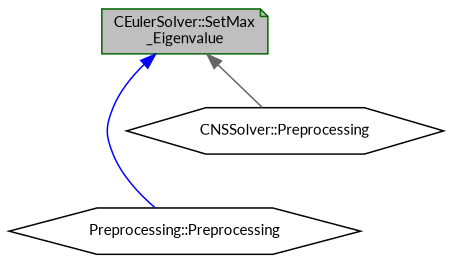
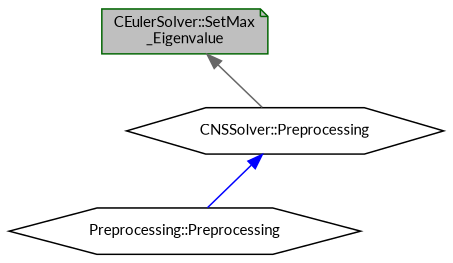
(108, 138) -> (229, 186)
